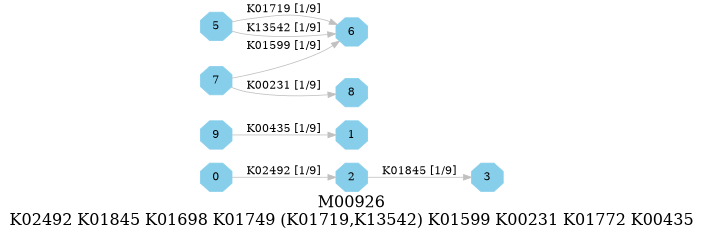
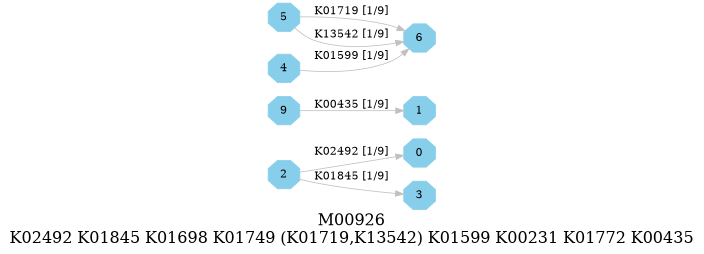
(216, 81) -> (284, 68)
(352, 93) -> none
(280, 177) -> (348, 164)
